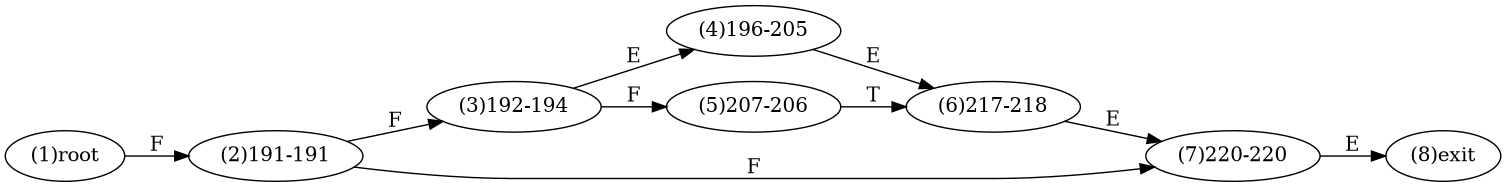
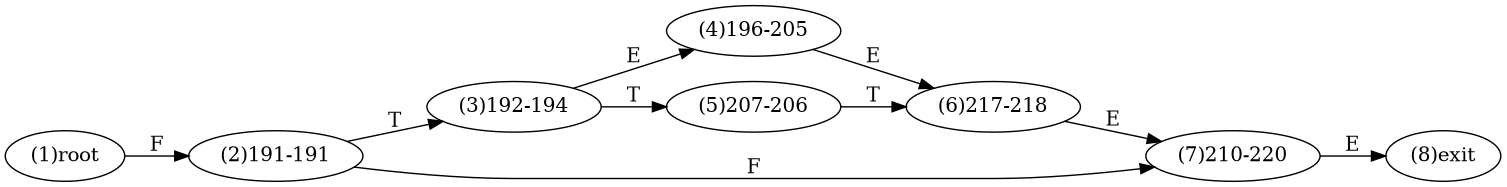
(634, 96) -> (634, 96)
(395, 122) -> (395, 122)
(1233, 156) -> (1233, 156)
